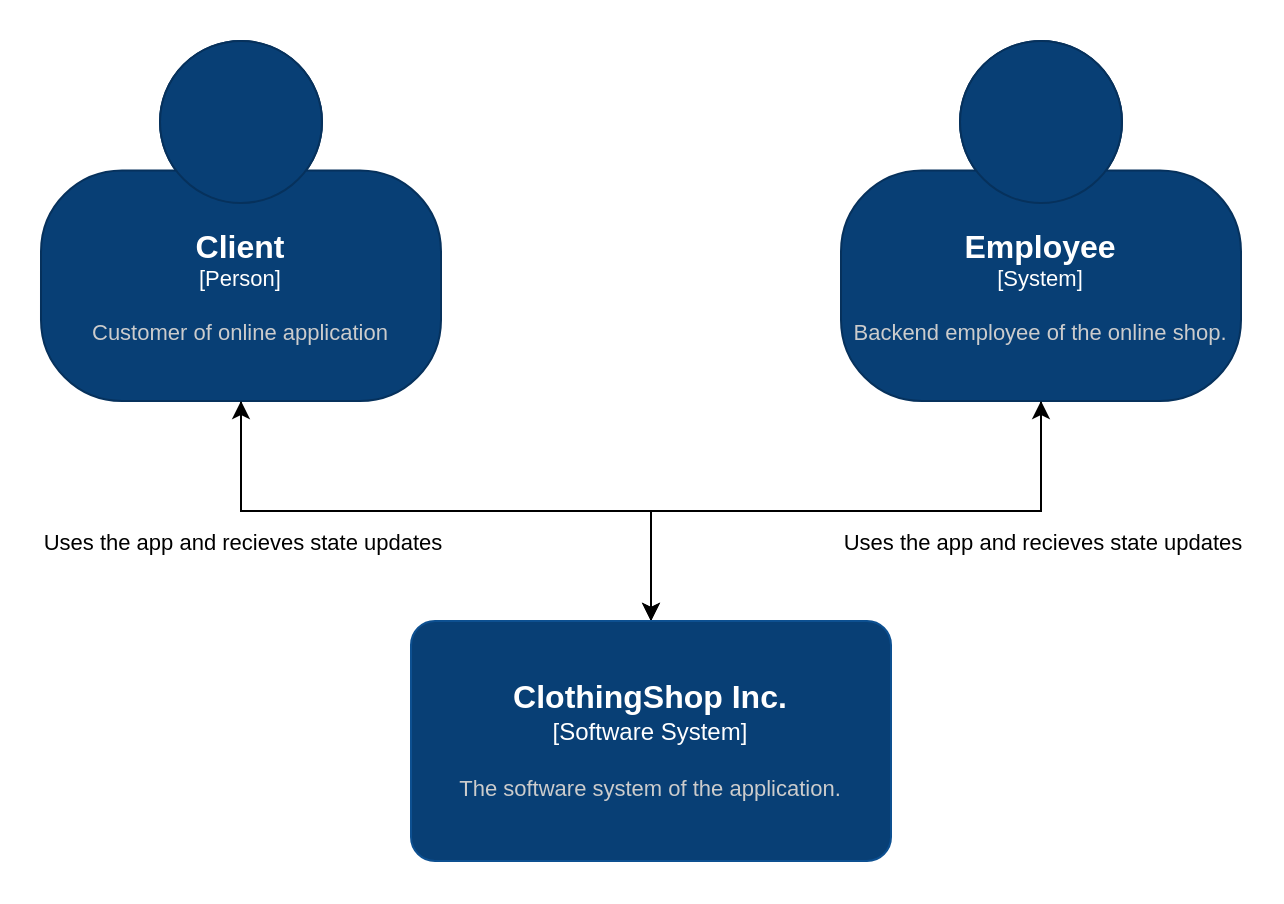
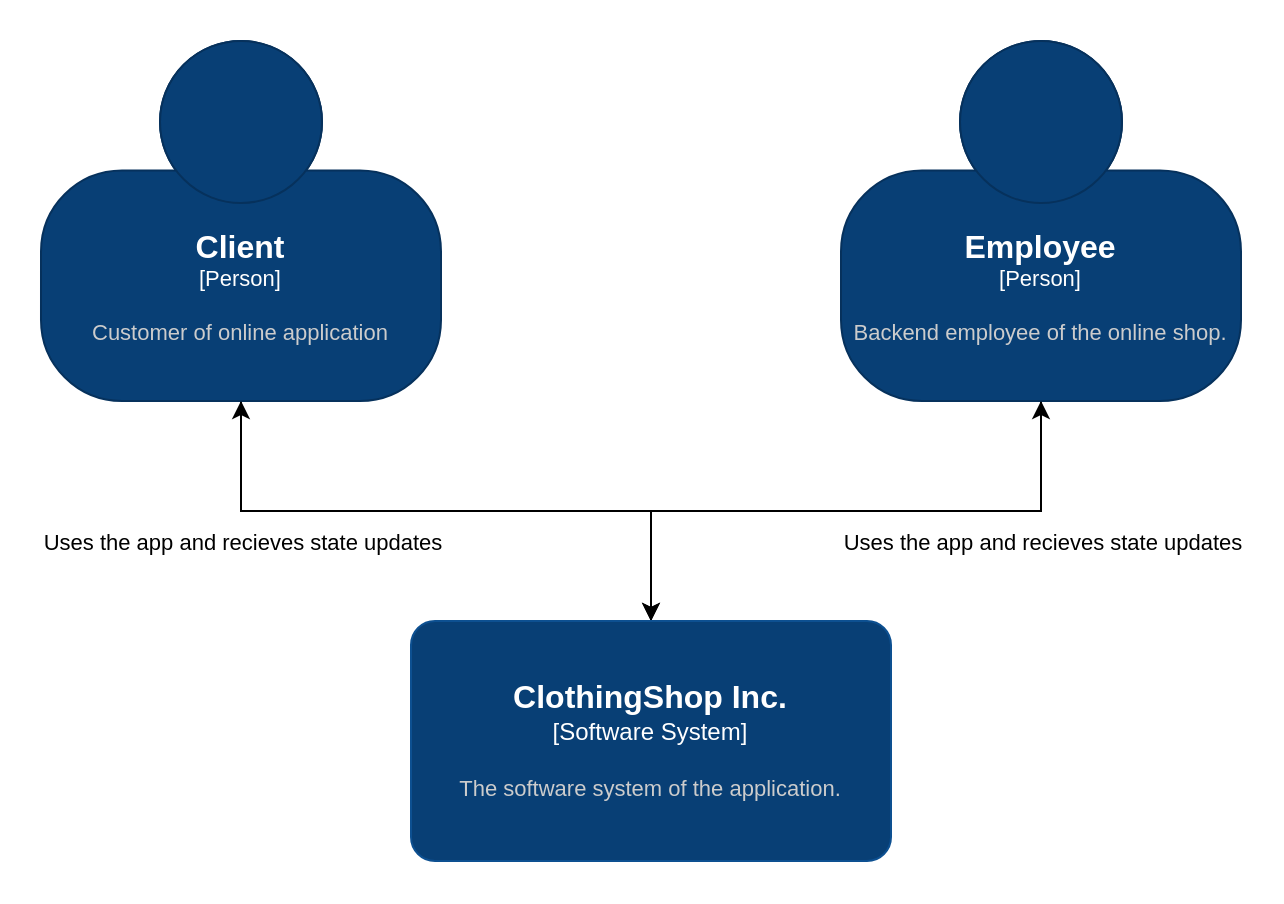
(1041, 287) -> (1041, 287)
